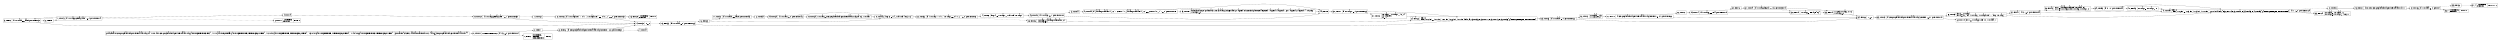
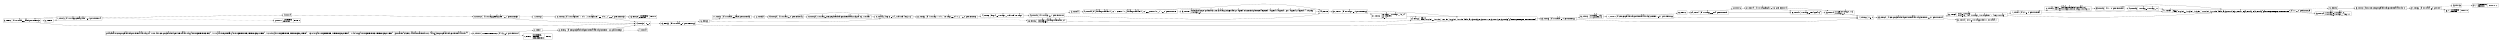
(1596, 17) -> (1596, 17)
